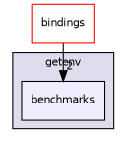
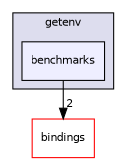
(63, 59) -> (63, 96)
